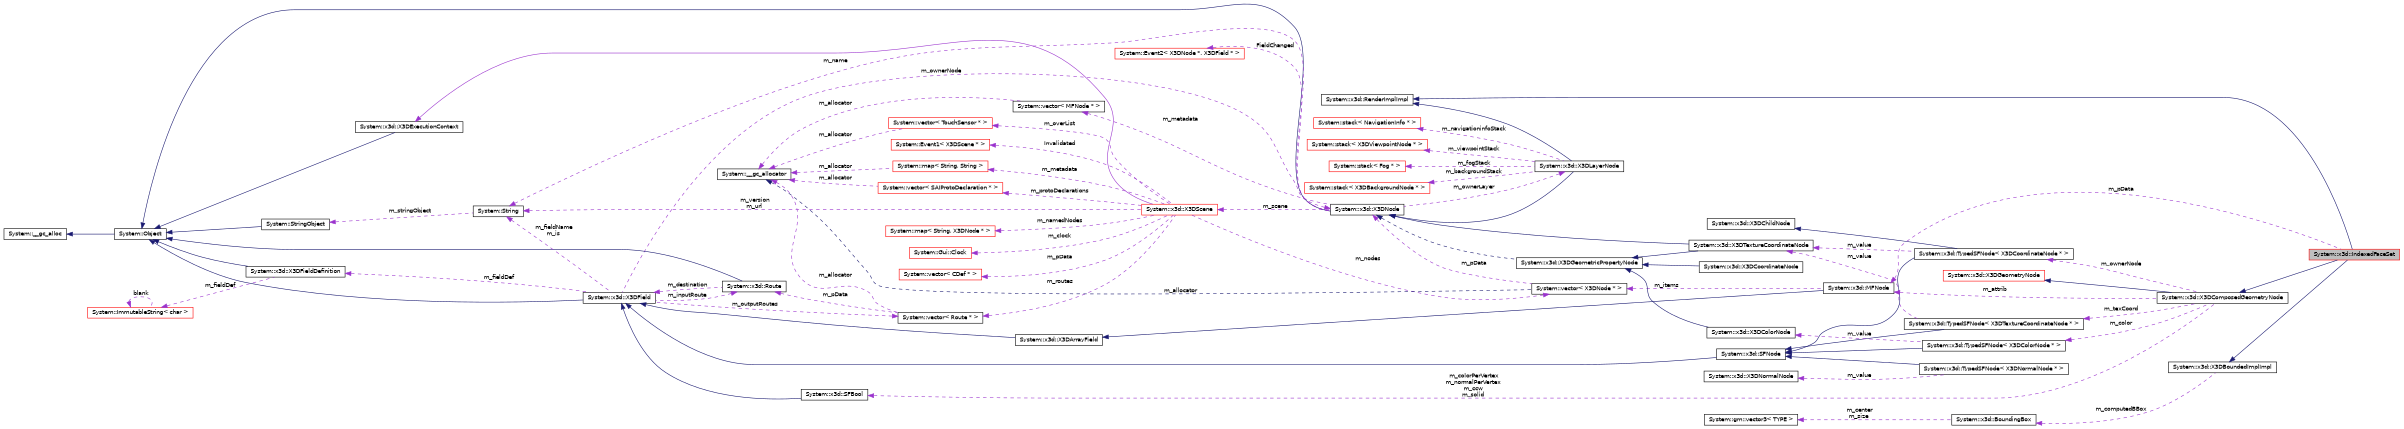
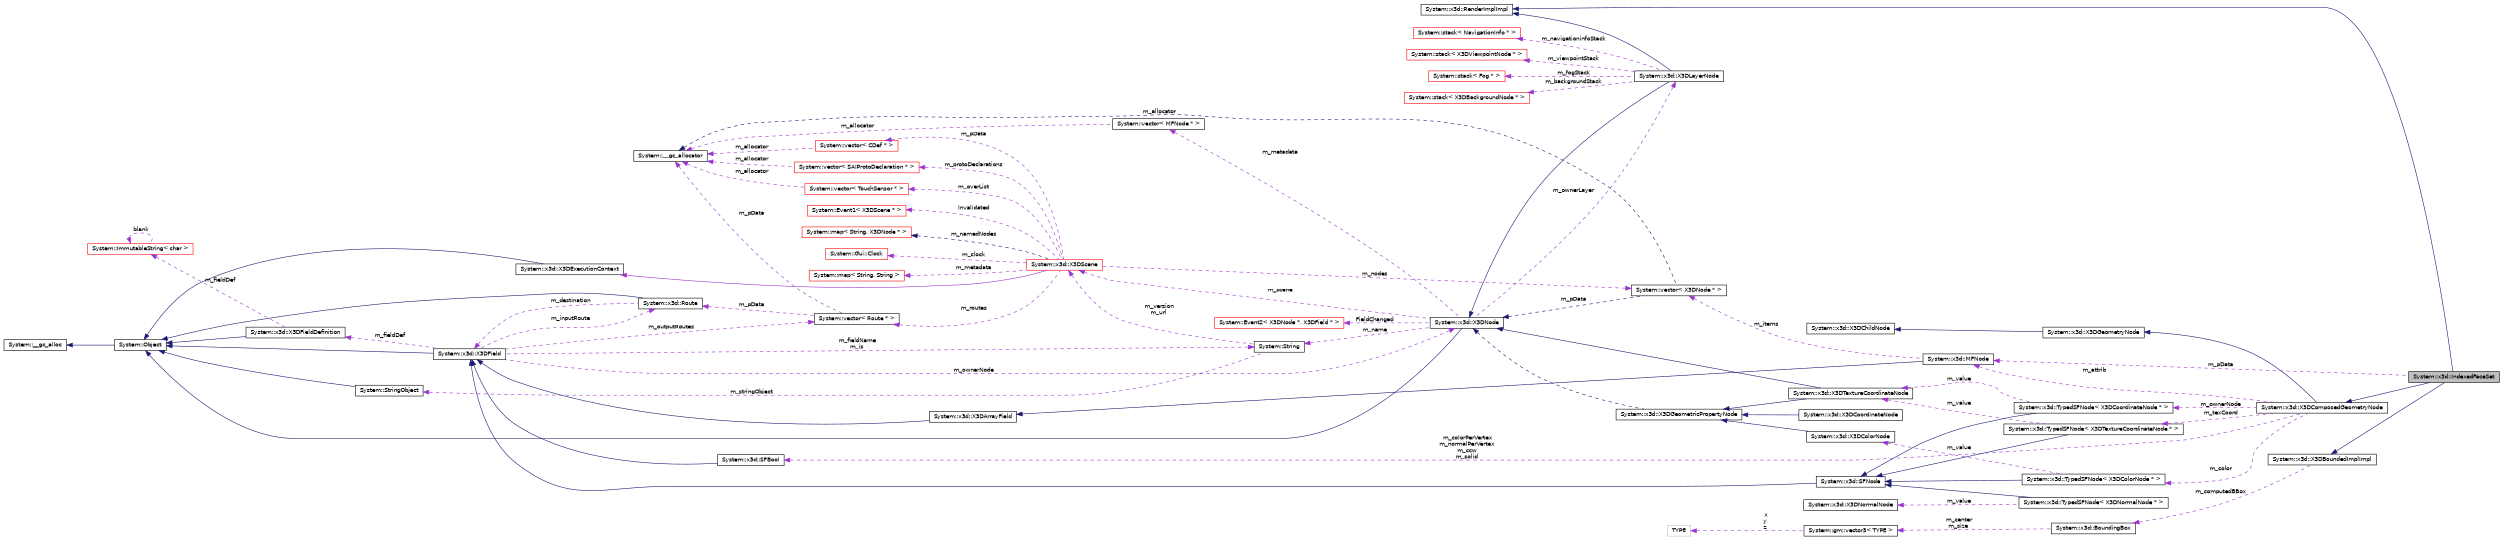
(845, 170) -> (764, 151)
(835, 210) -> (1154, 329)
(1079, 226) -> (984, 244)
(1879, 238) -> (1972, 331)
(2354, 255) -> (2454, 377)
(1447, 269) -> (1576, 306)
(835, 275) -> (751, 213)
(1994, 276) -> (2094, 333)
none -> (1679, 531)
